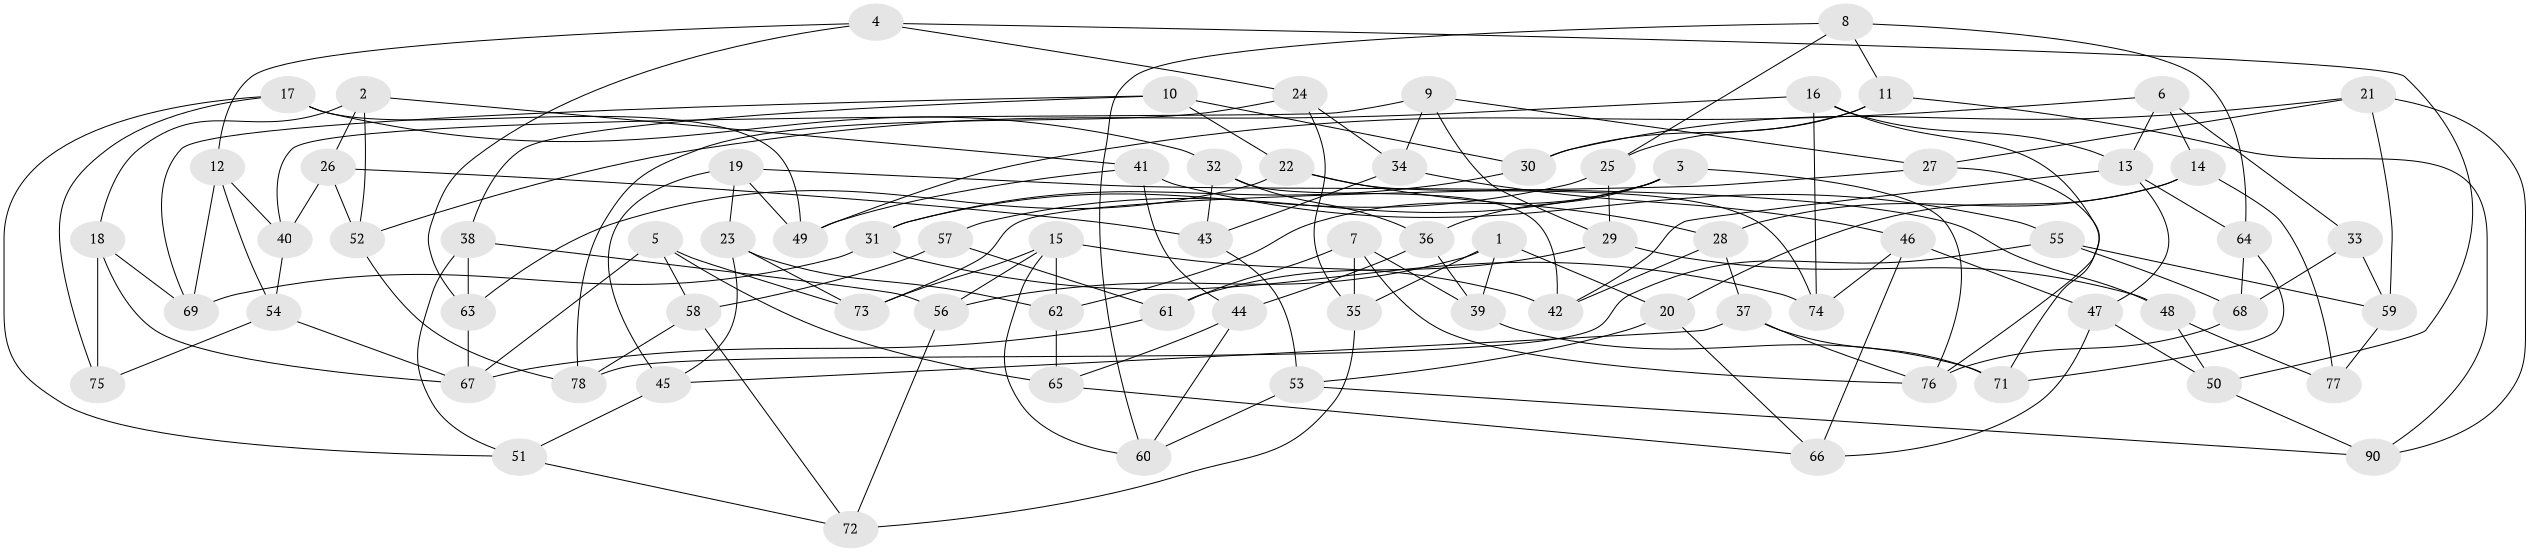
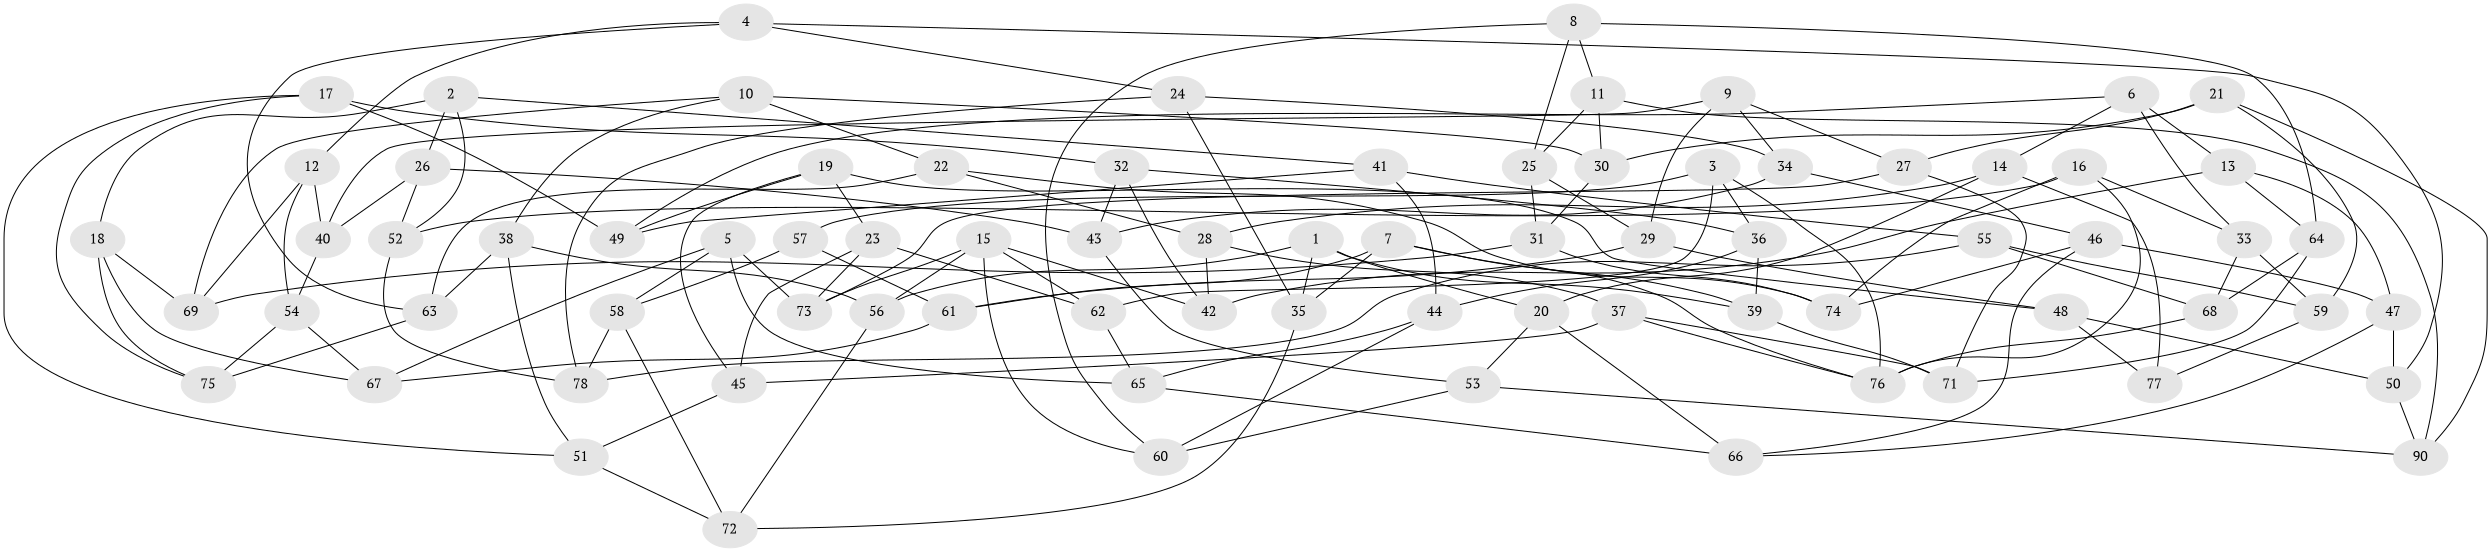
(1969, 132) -> (2162, 203)
(468, 343) -> (319, 348)
